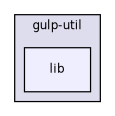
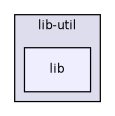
(58, 26) -> (58, 26)
